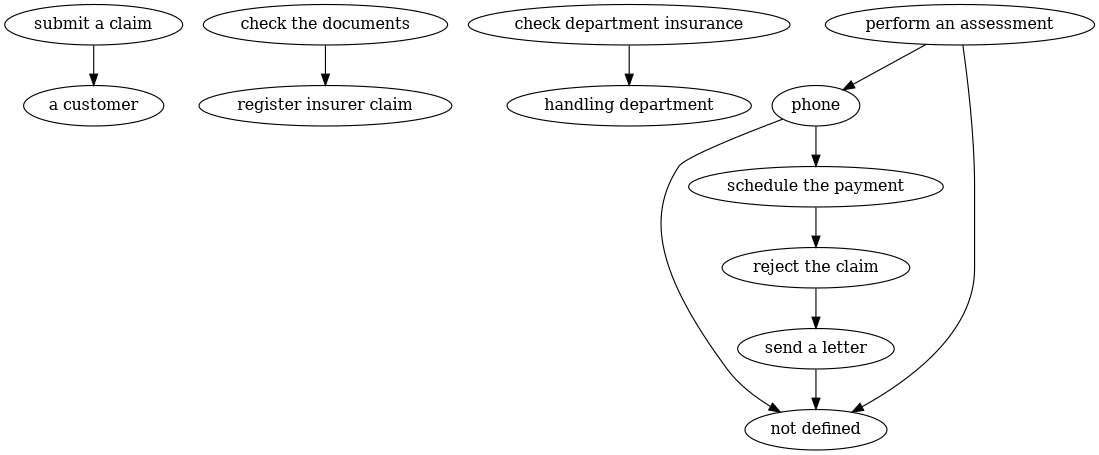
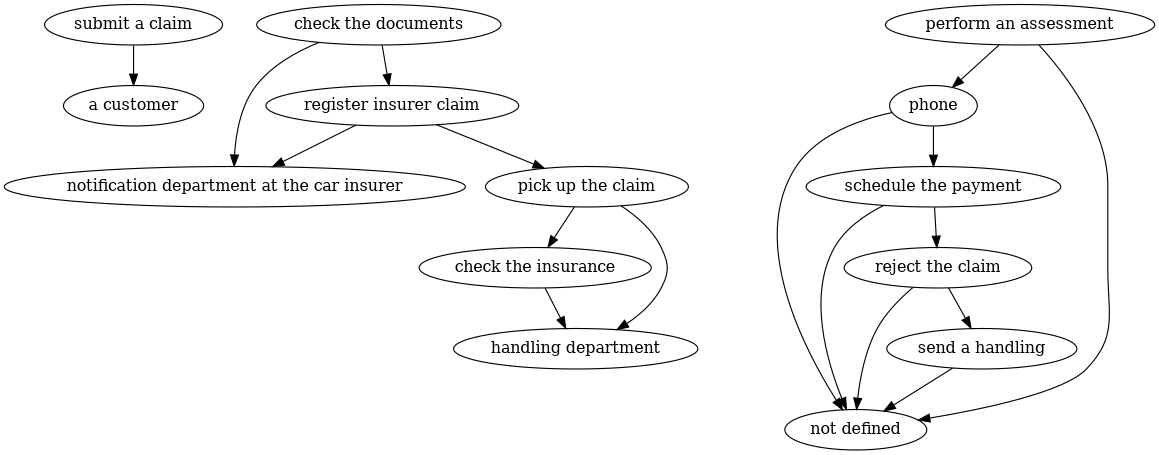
(629, 25) -> (535, 268)
none -> (235, 187)
none -> (587, 187)
none -> (822, 290)
none -> (873, 337)
(816, 349) -> (982, 349)
